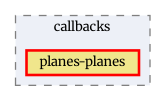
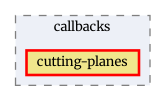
(83, 63) -> (83, 63)
